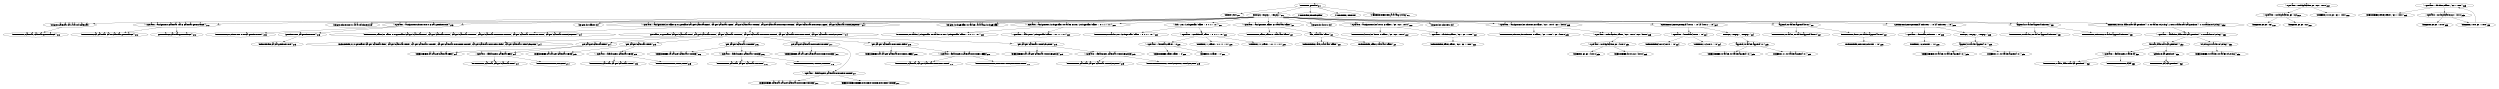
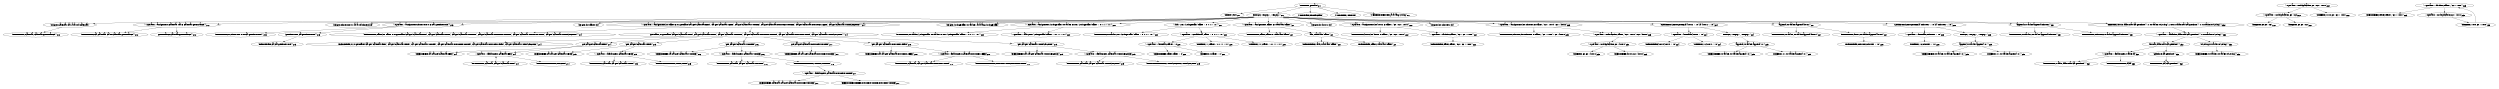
(2435, 25) -> none
(850, 55) -> (821, 68)
(494, 58) -> (496, 60)
